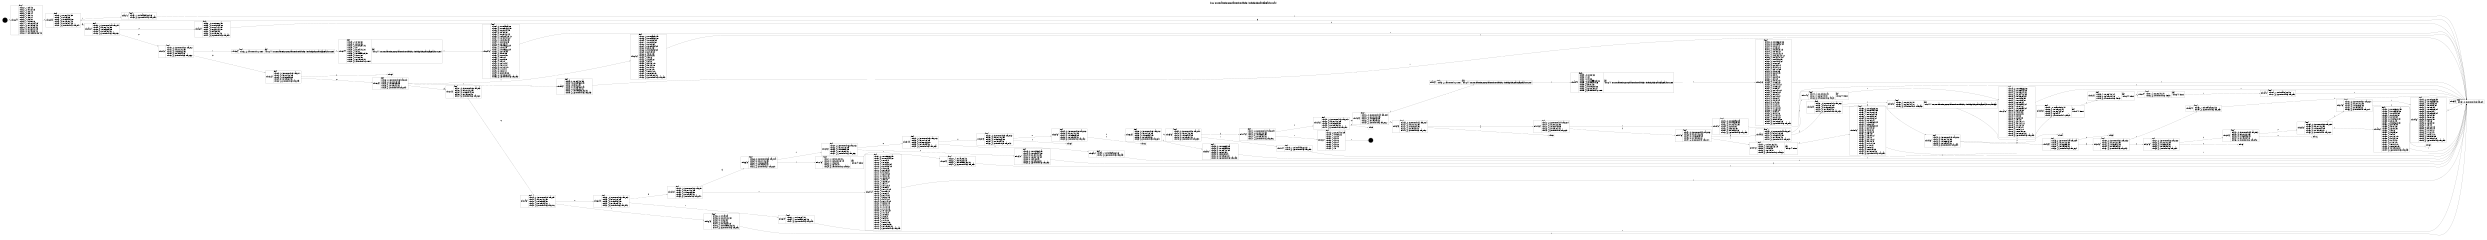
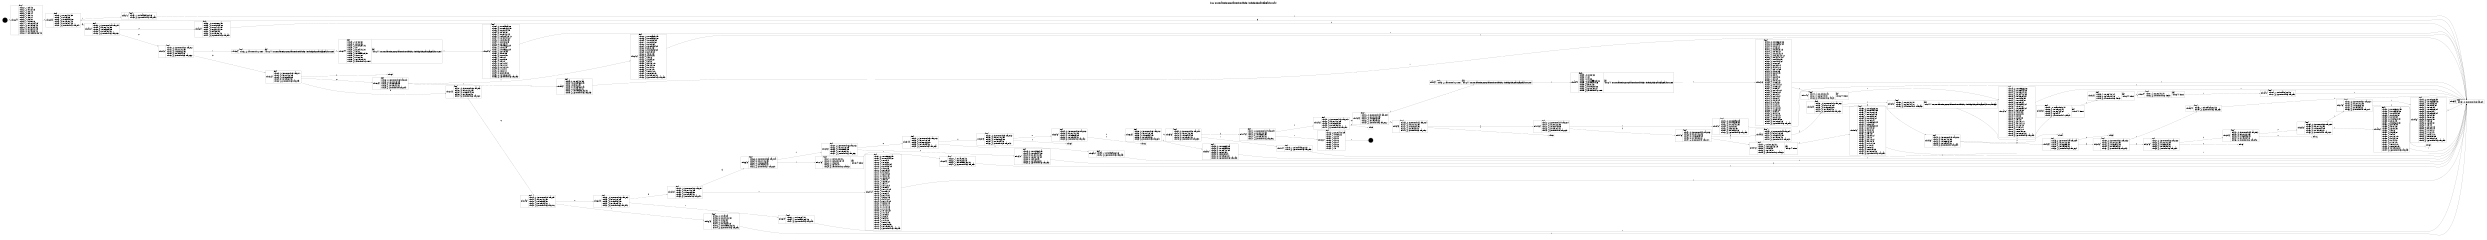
(427, 88) -> (373, 94)
(1800, 118) -> (1800, 89)
